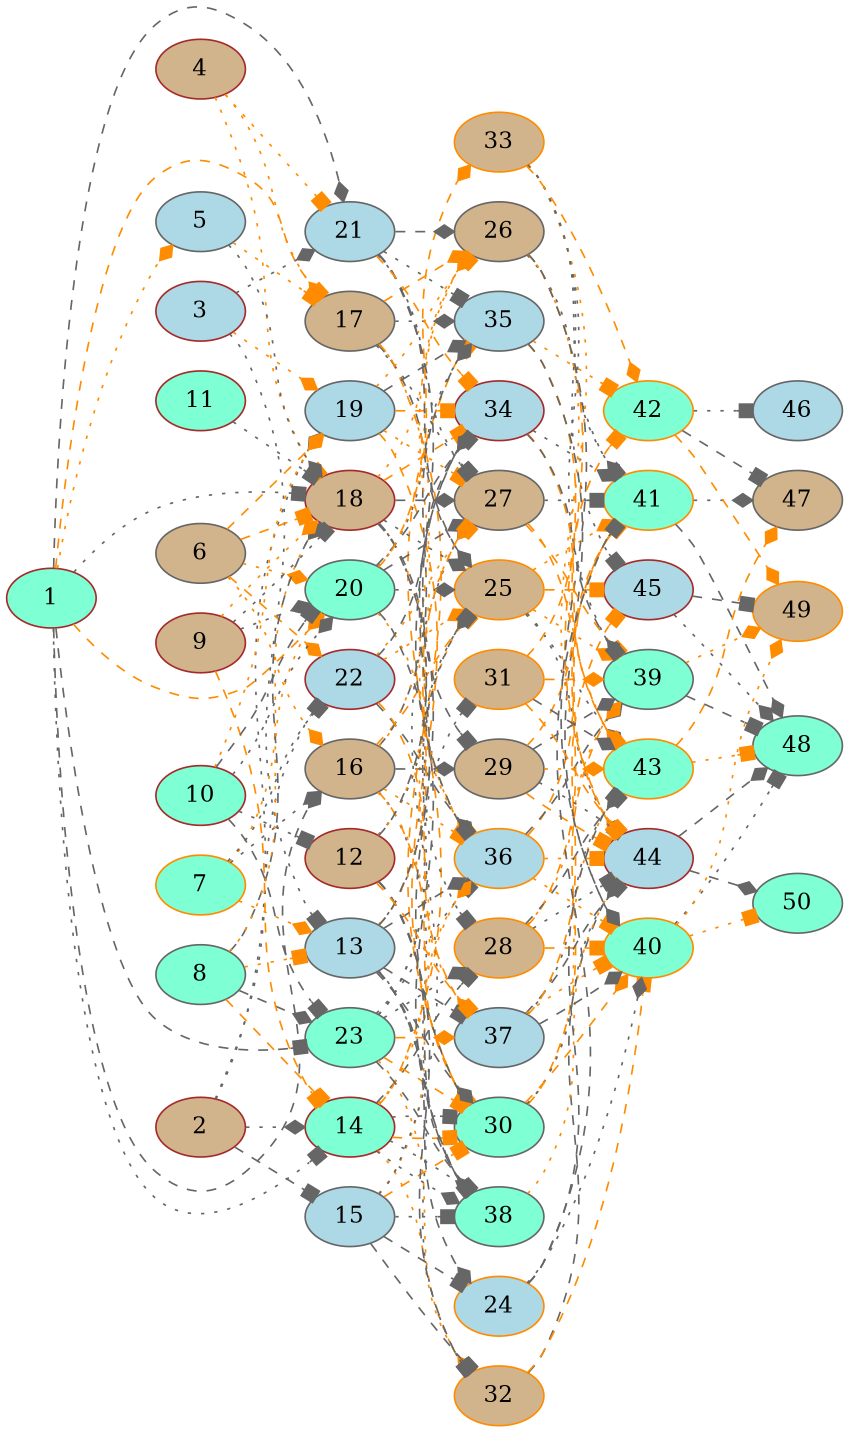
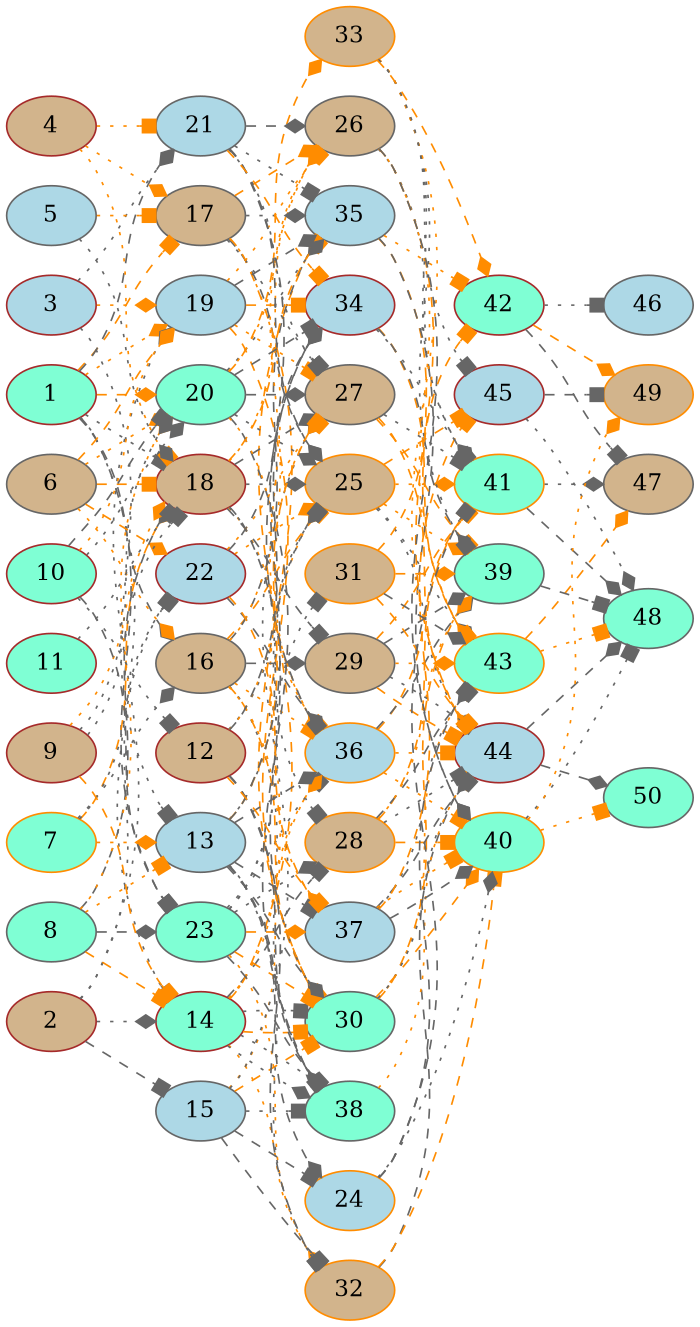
(95, 410) -> (116, 356)
(648, 411) -> (499, 305)
(409, 465) -> (274, 358)
(714, 650) -> none
(275, 703) -> (126, 674)
